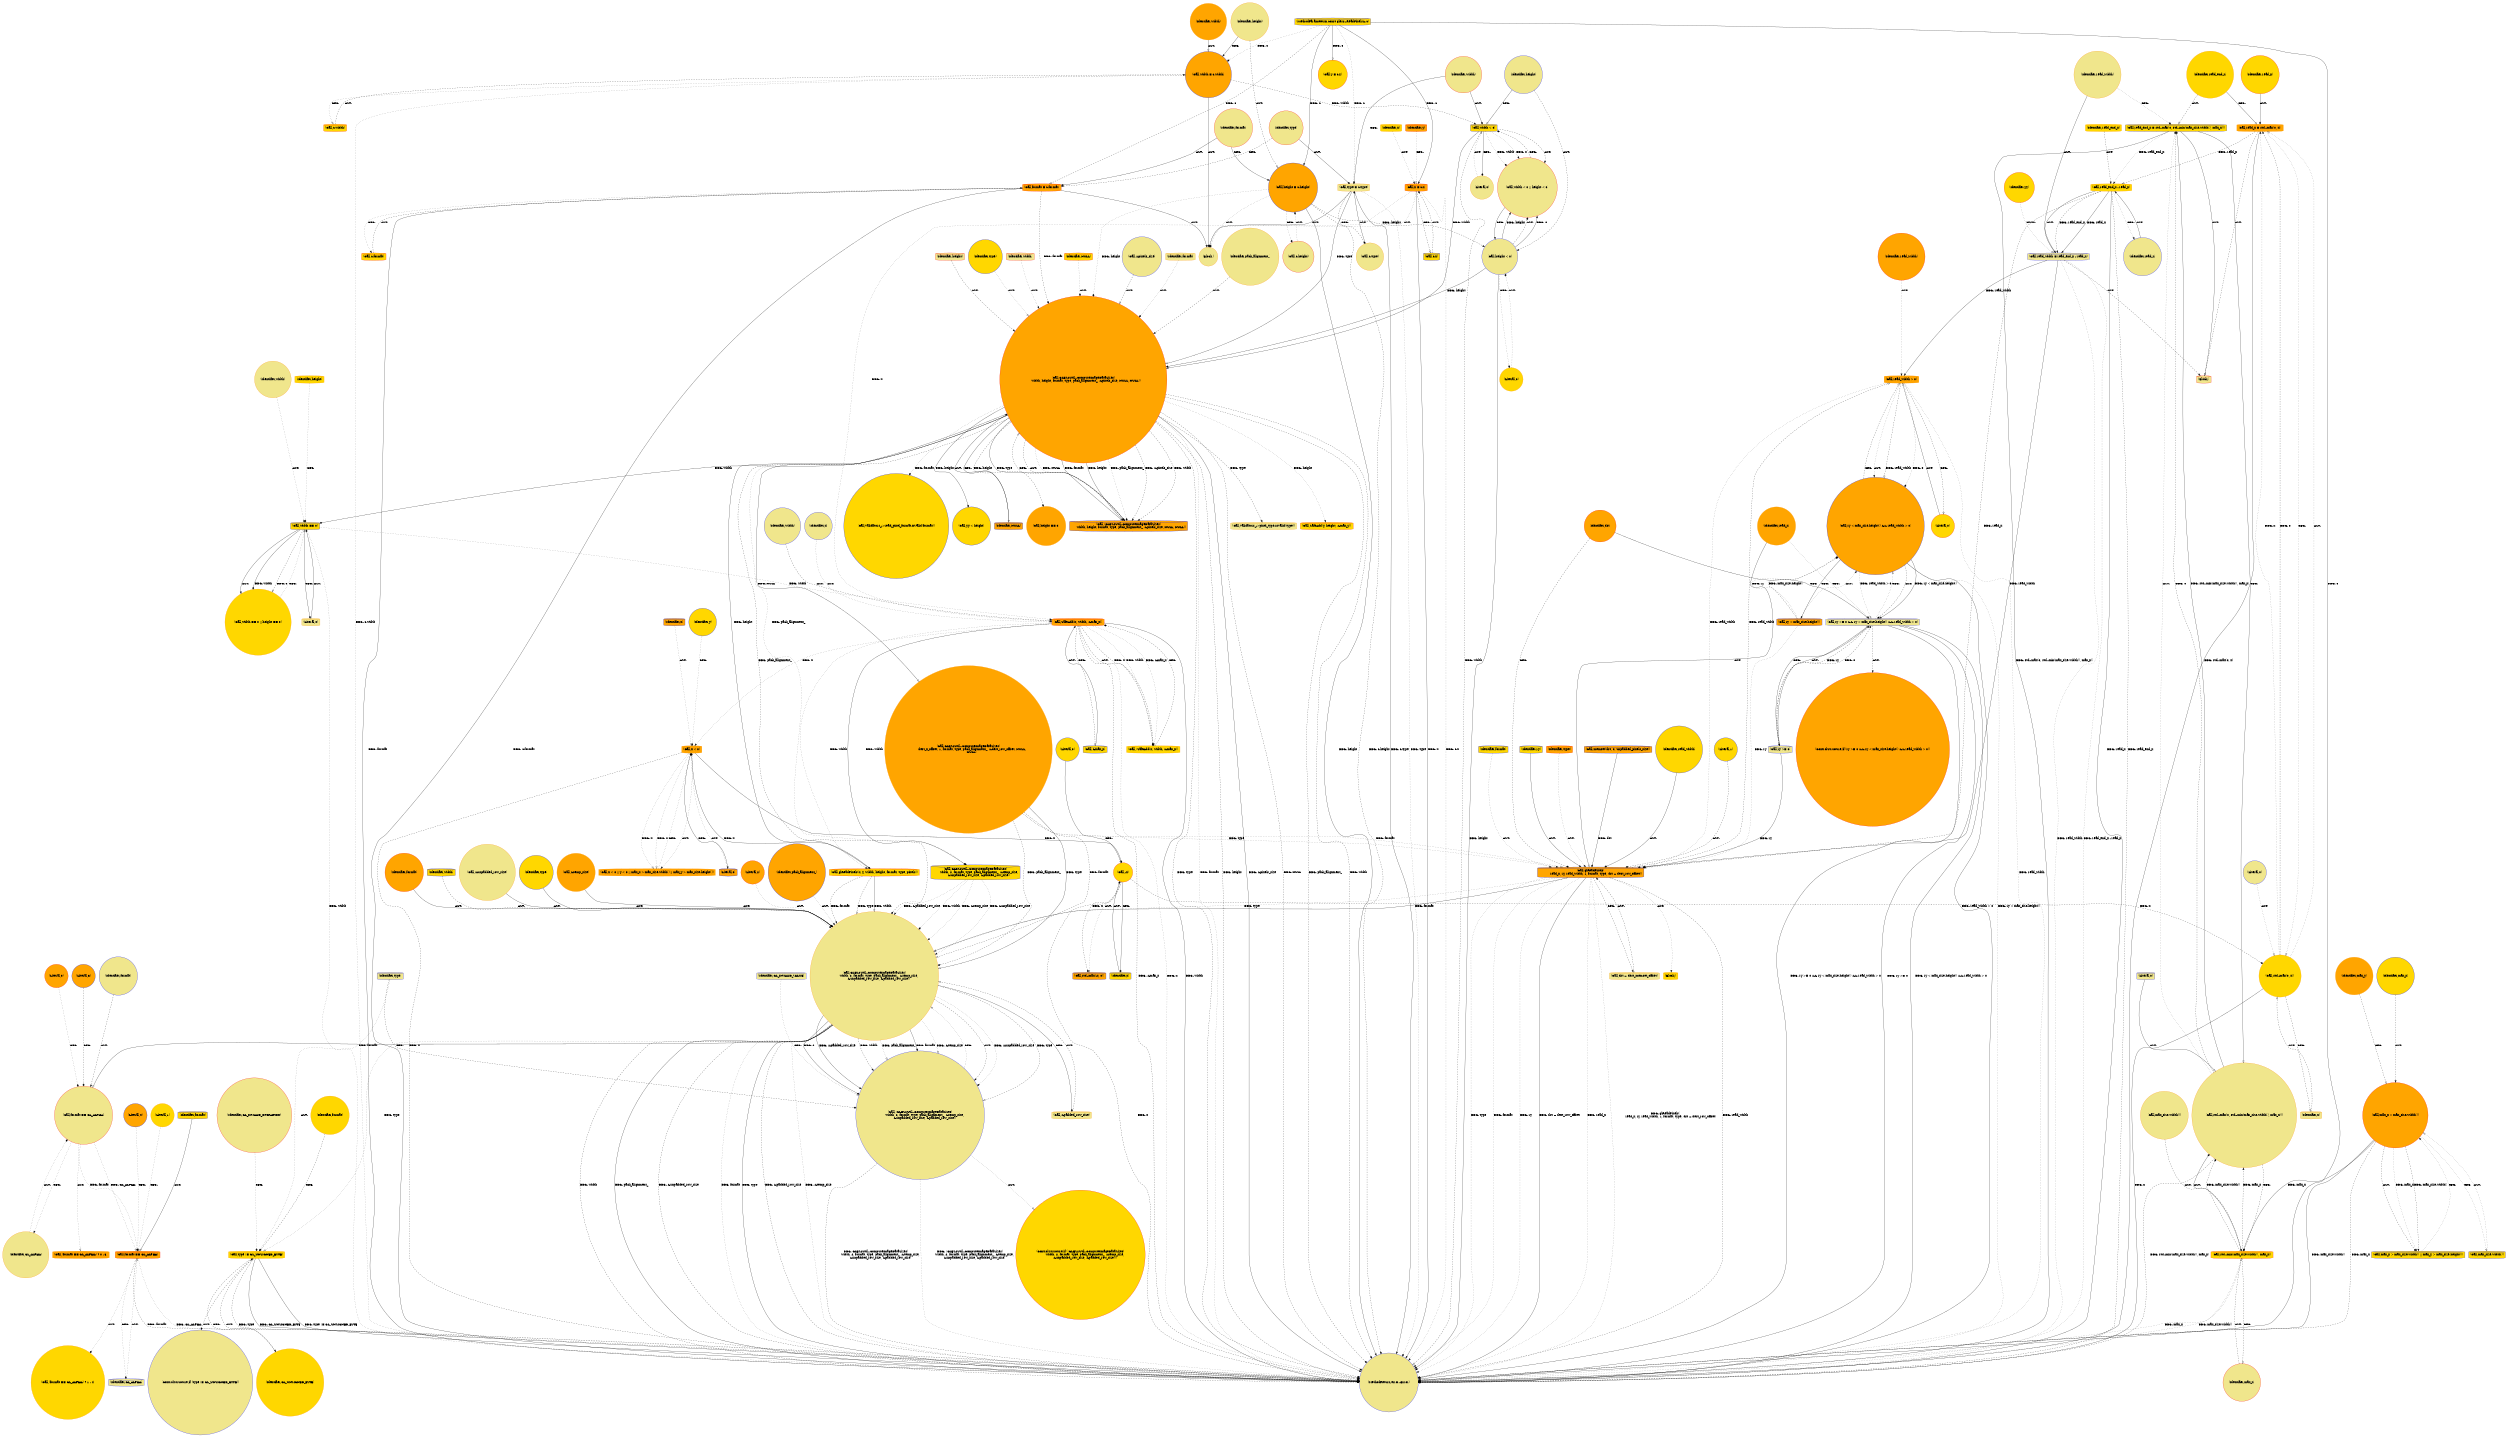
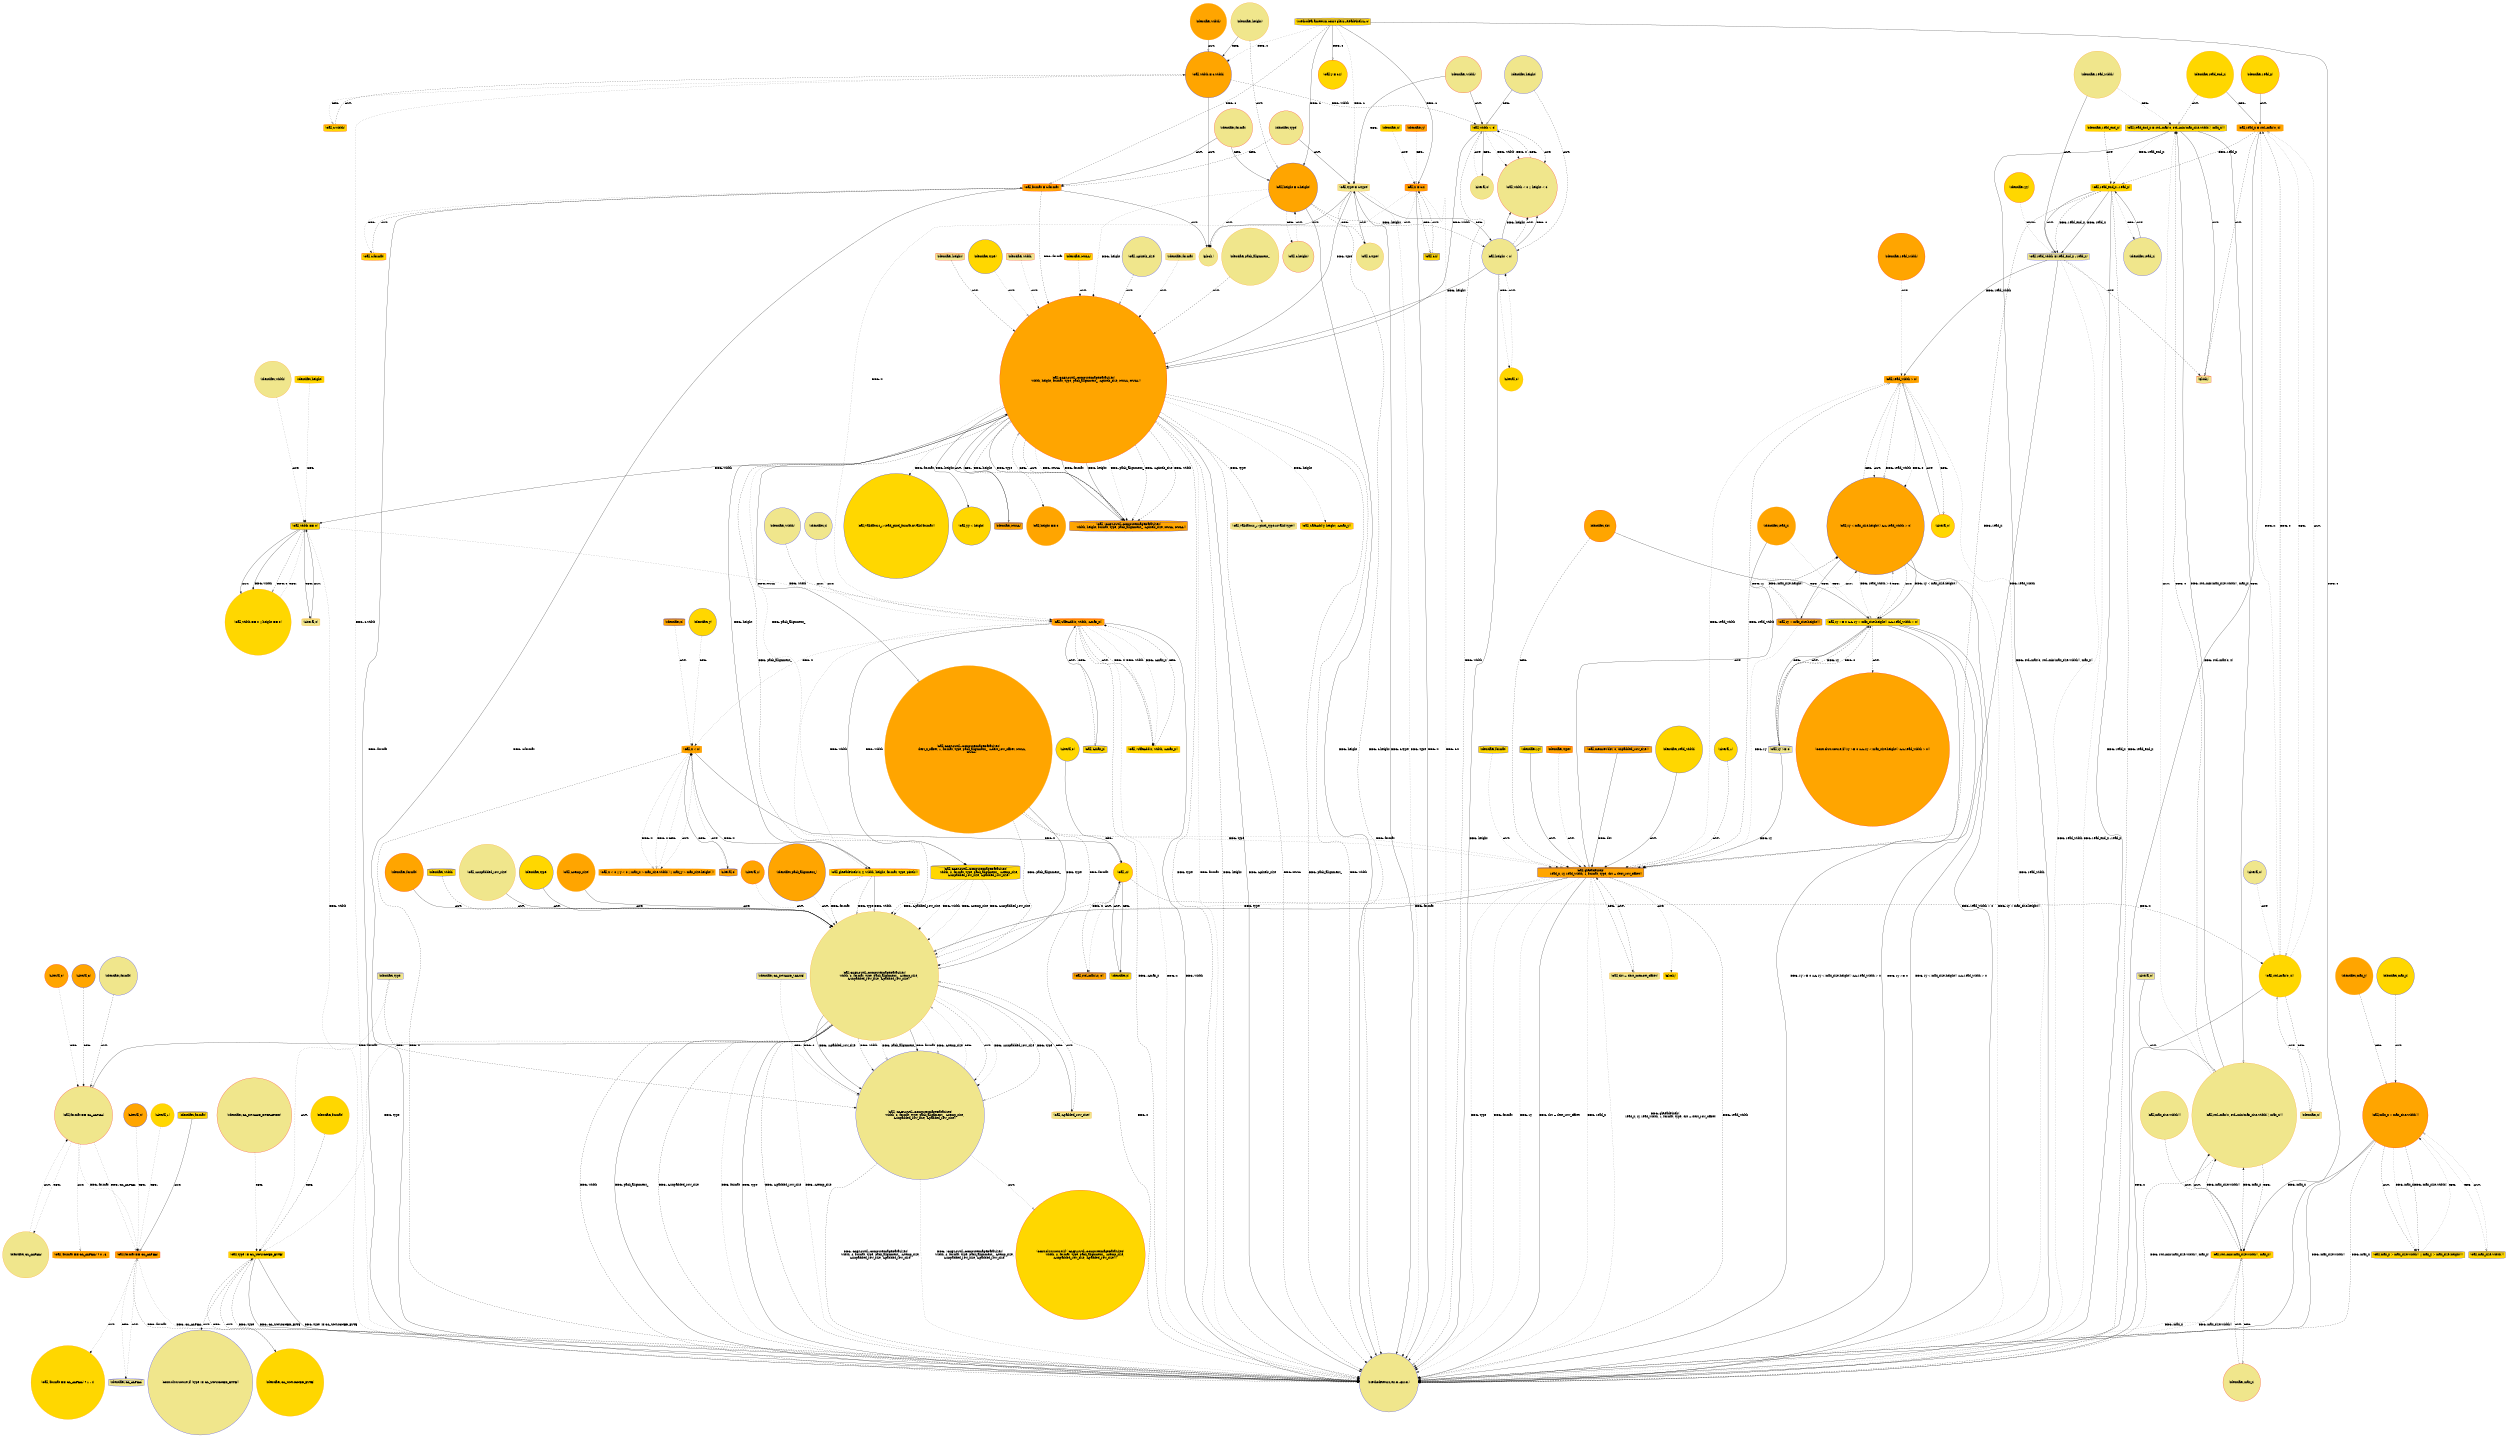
(1497, 221) -> (1424, 219)
(1873, 622) -> (1873, 622)
(1618, 749) -> (1618, 749)
